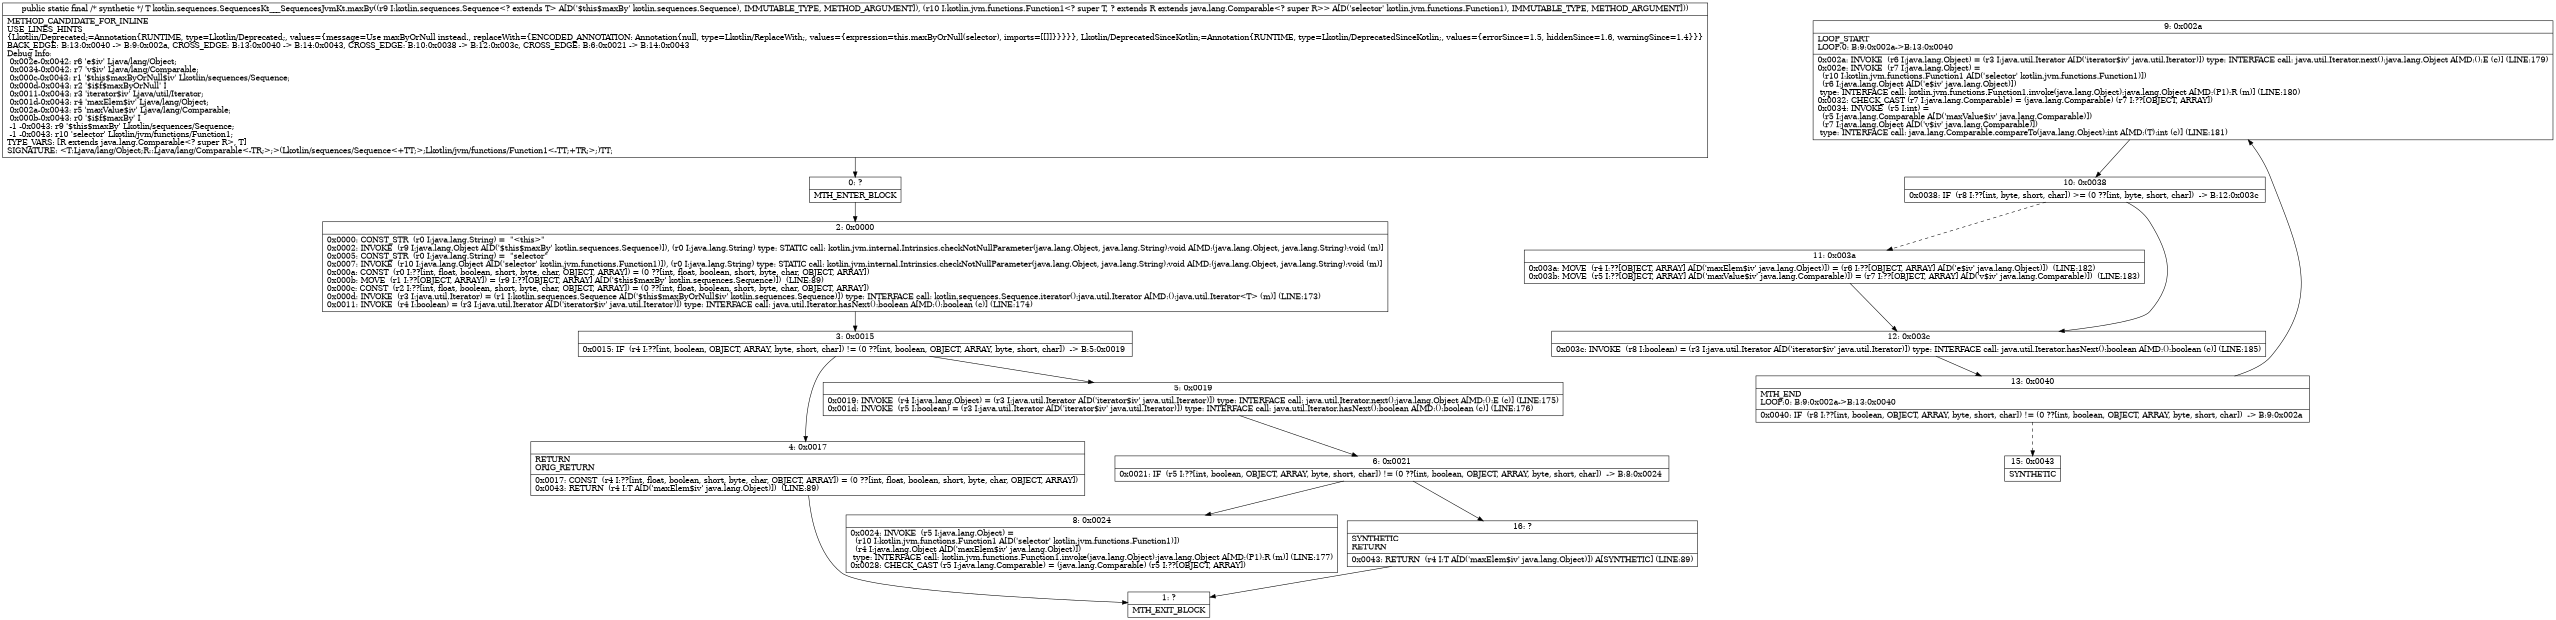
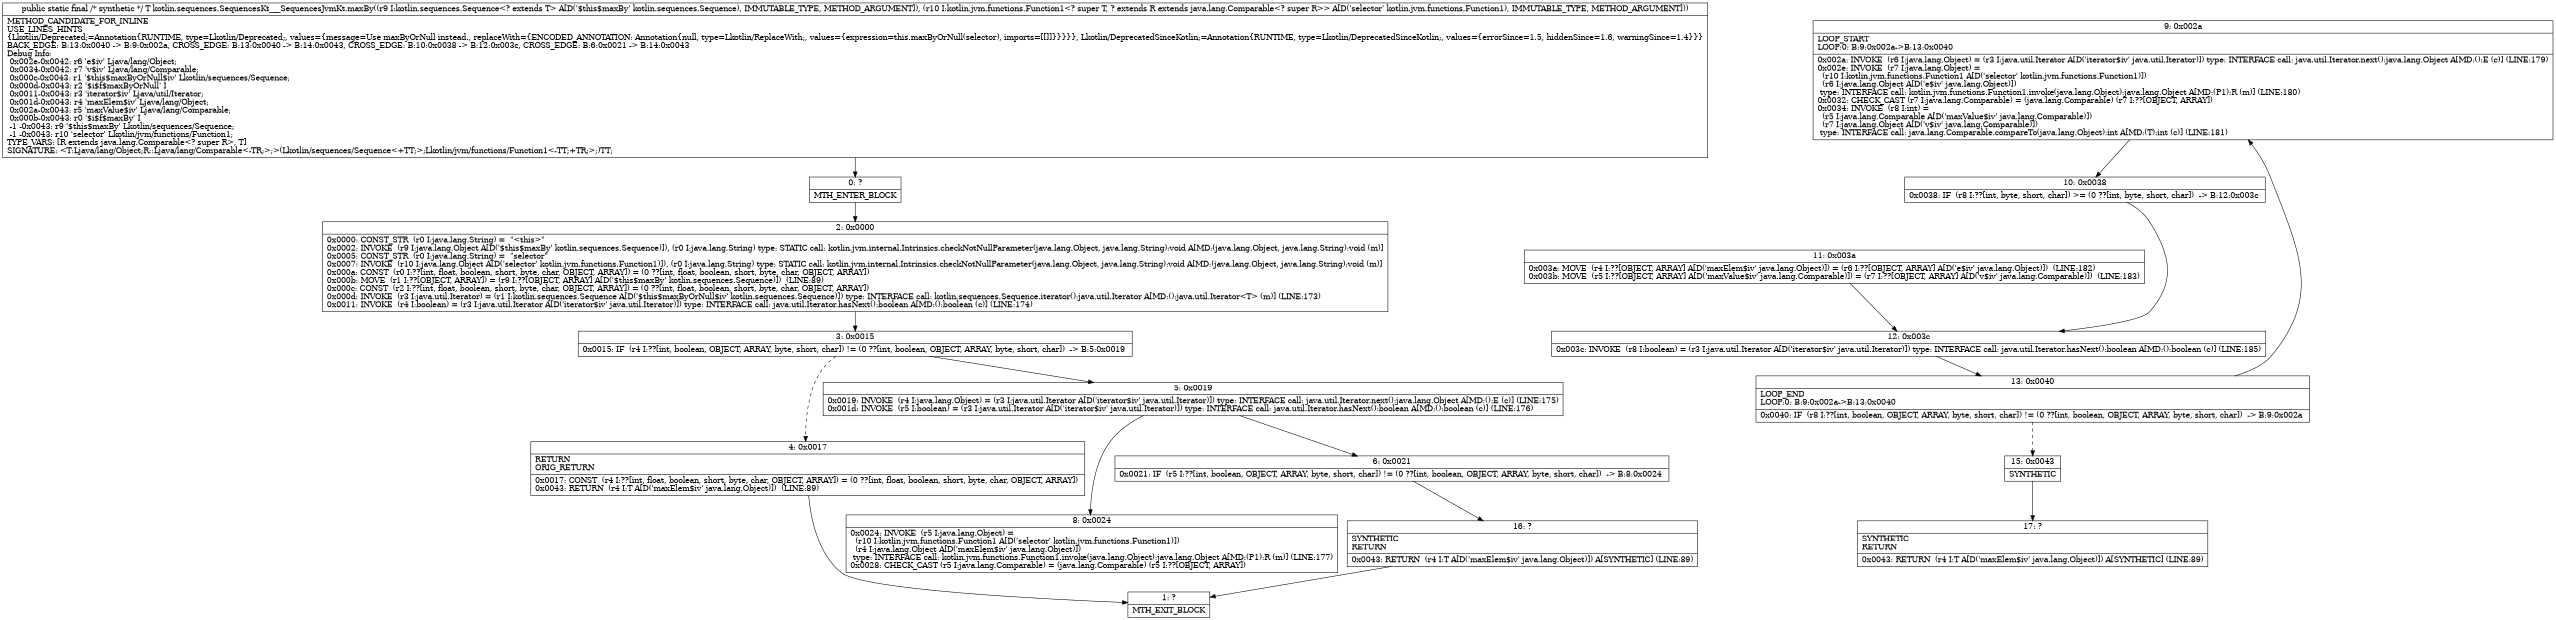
(1875, 109) -> (1875, 109)
(1969, 225) -> none
(811, 392) -> (811, 392)
(1781, 394) -> (1782, 394)
(1277, 497) -> (1103, 454)
none -> (2033, 544)
